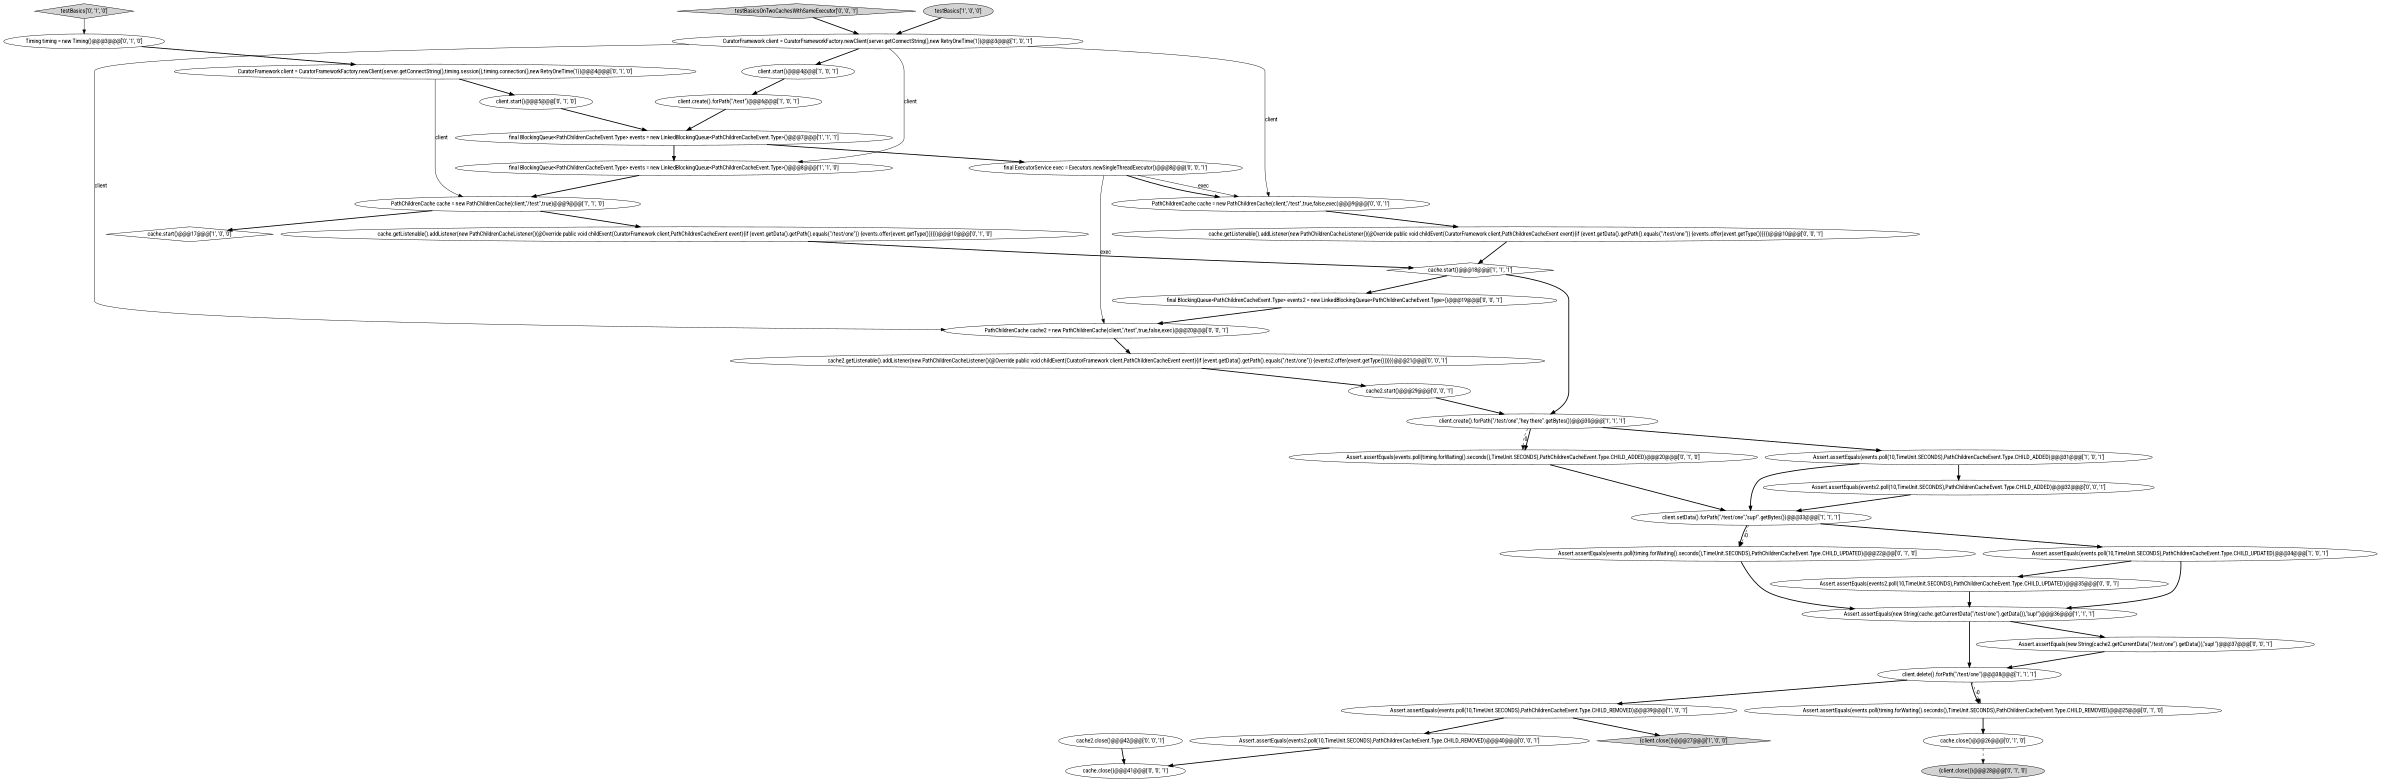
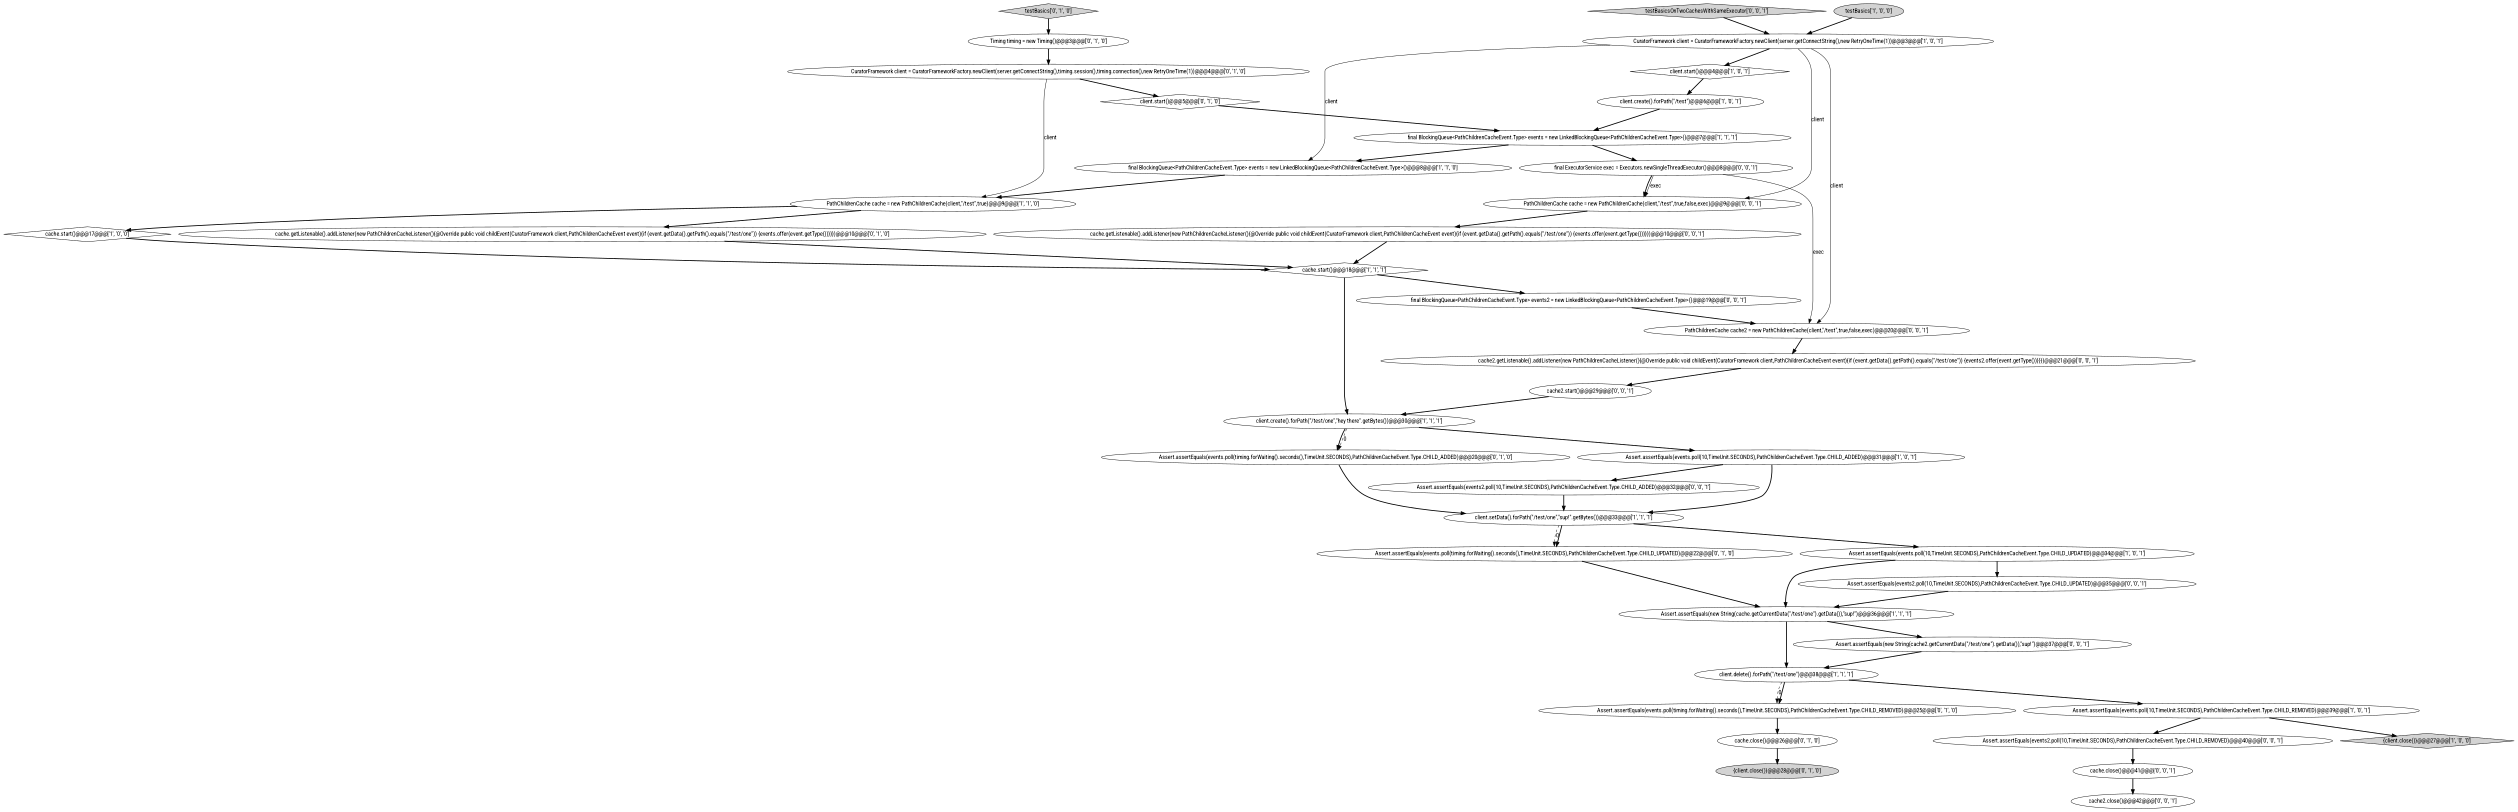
(84, 24) -> (1048, 24)
(798, 72) -> (1710, 72)
(536, 102) -> (1180, 102)
none -> (695, 261)
(1123, 754) -> (2133, 784)
(1983, 754) -> (1777, 754)
